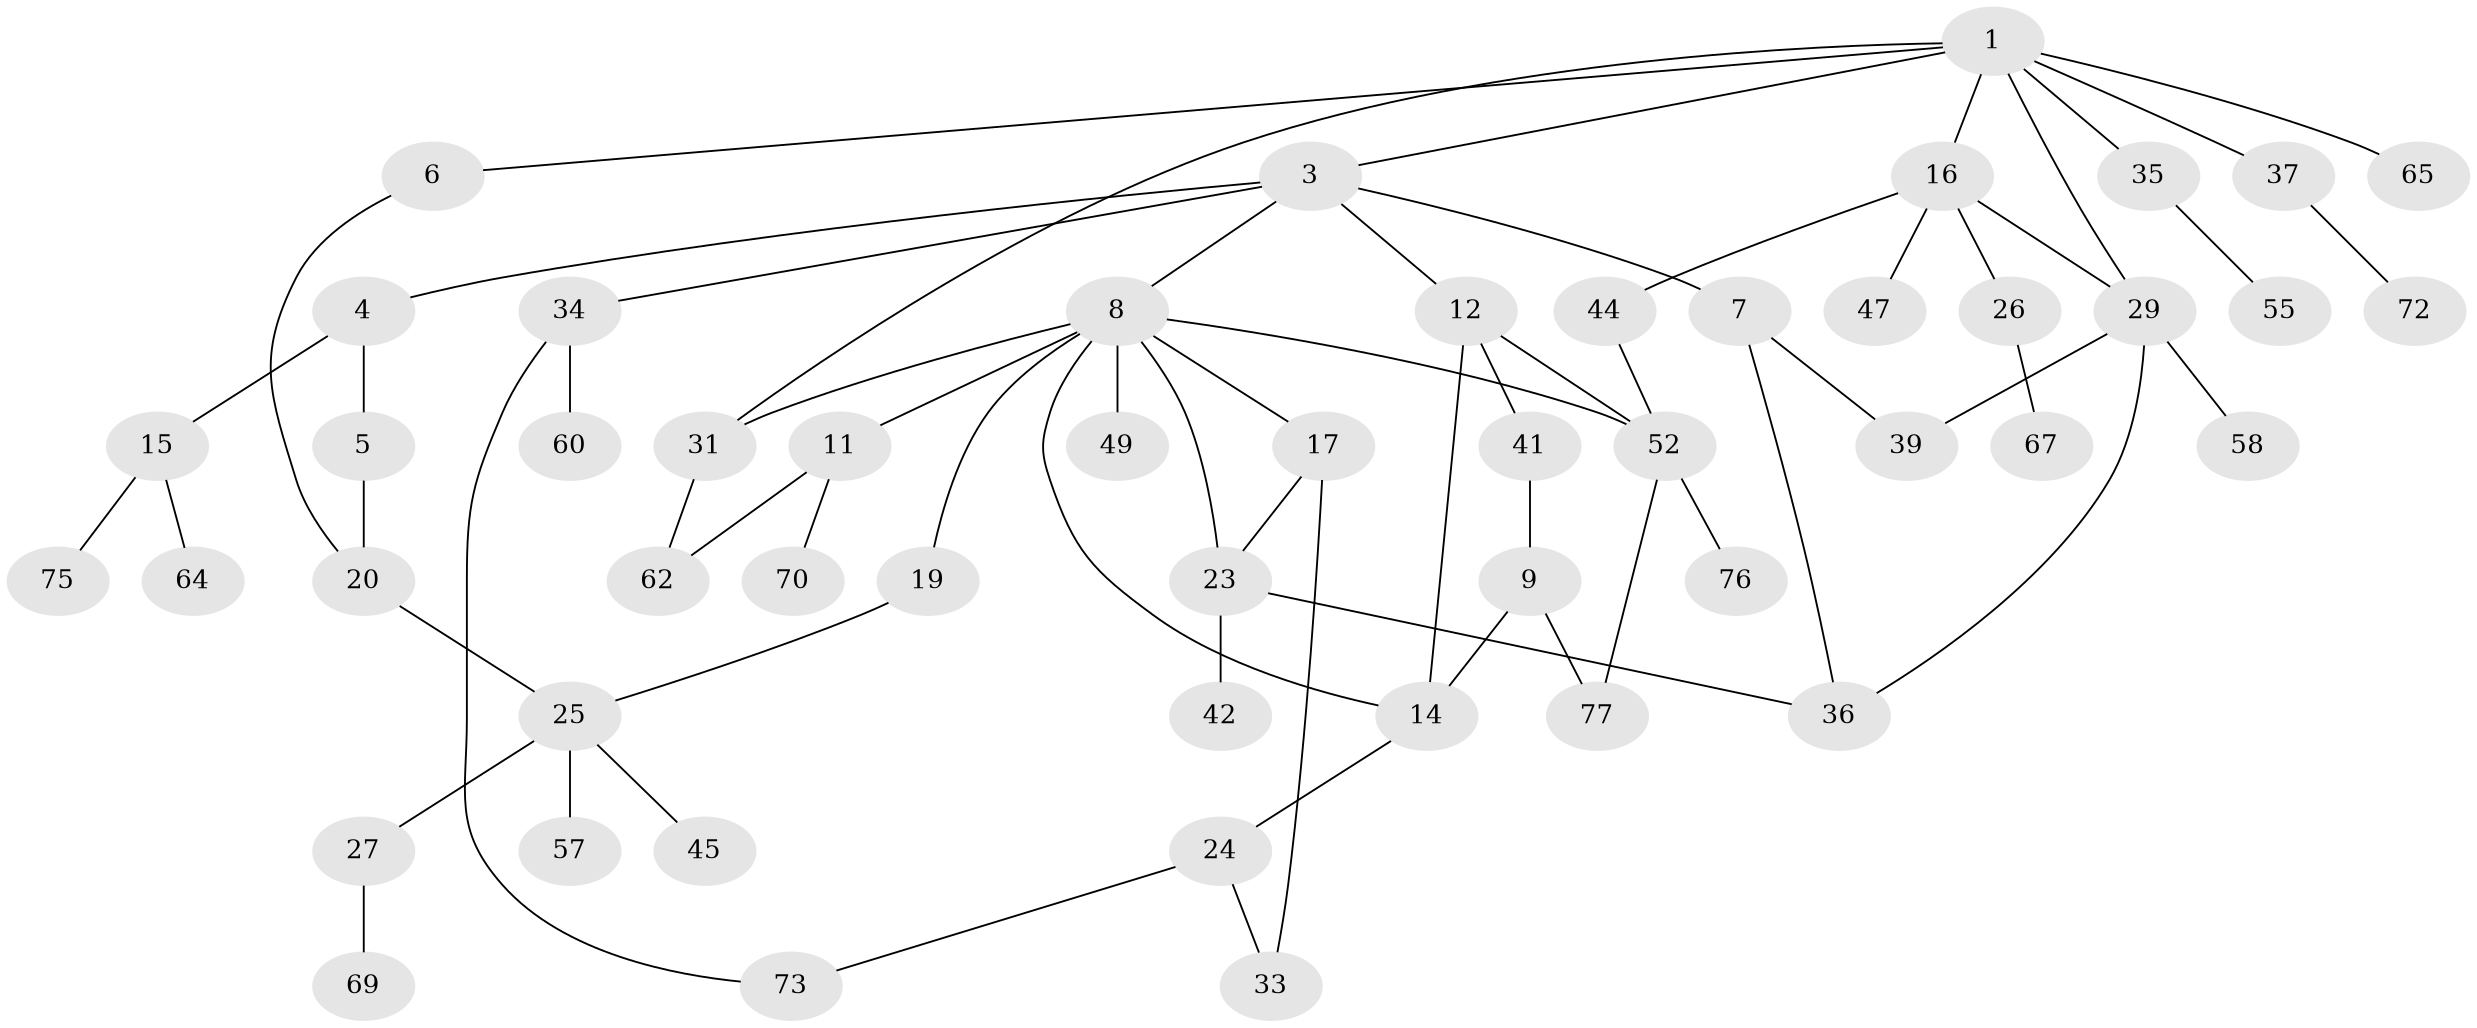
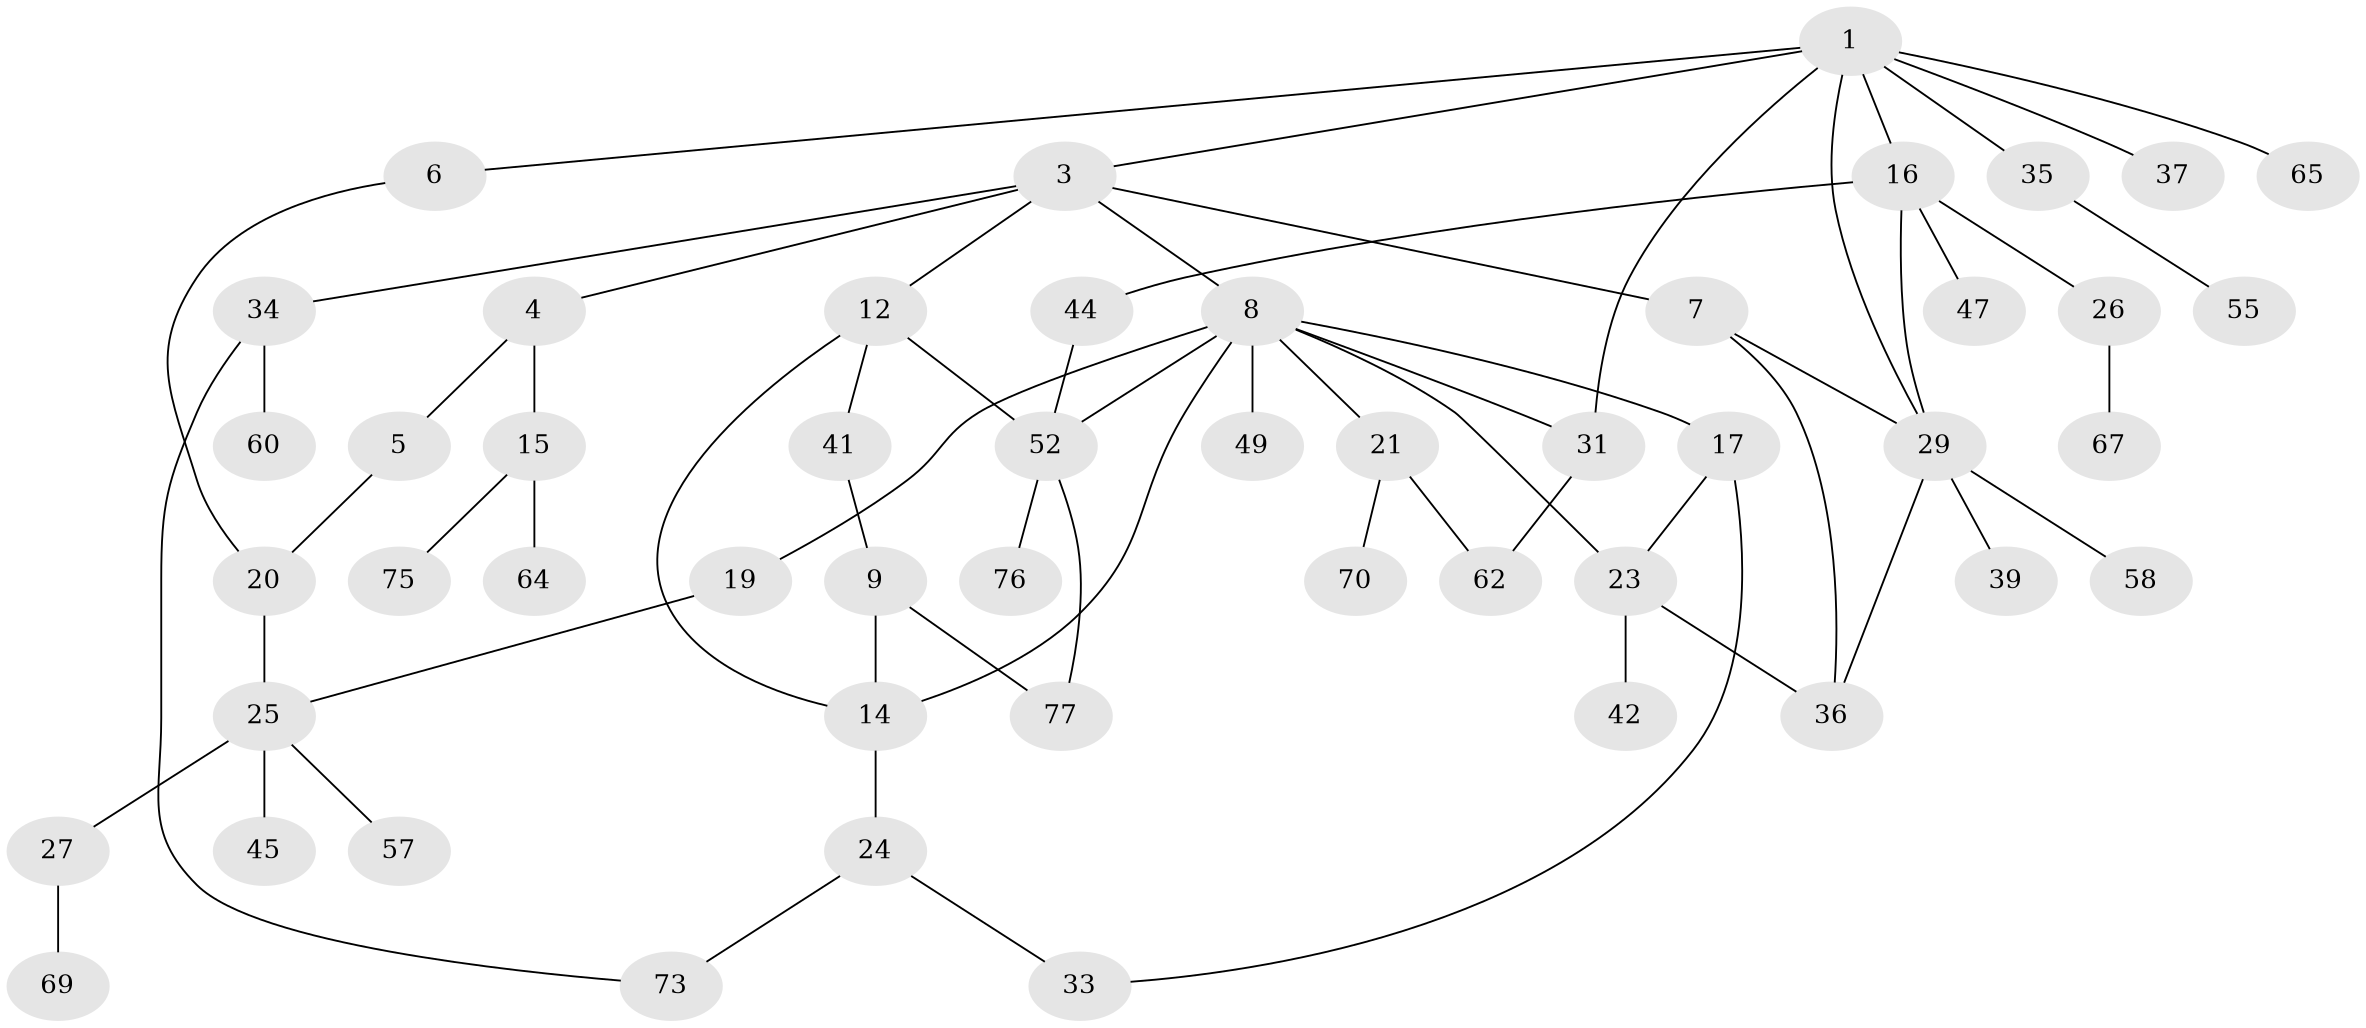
(2415, 311) -> none
(1823, 379) -> (1816, 379)
(840, 446) -> (1388, 446)
